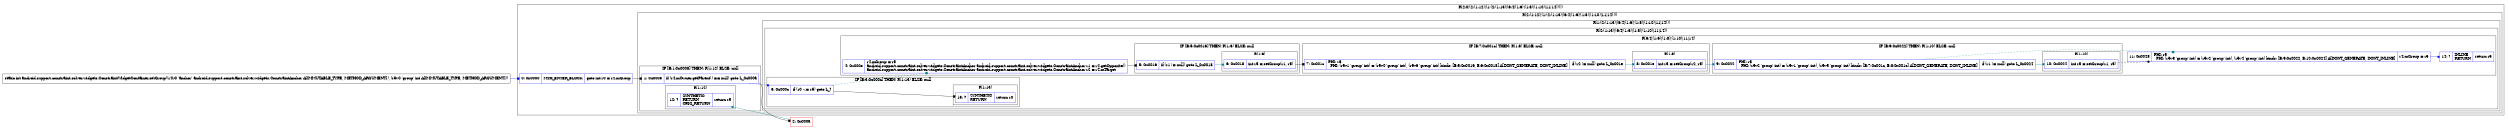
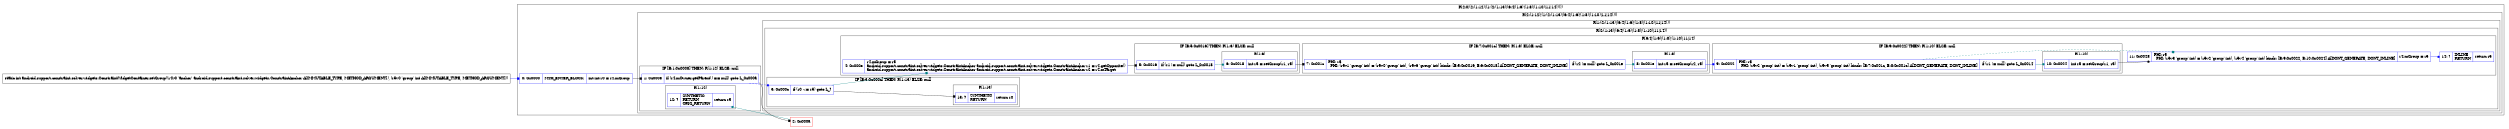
(2133, 62) -> (2133, 62)
(1709, 64) -> (1709, 64)
(2007, 64) -> (2007, 64)
(609, 78) -> (609, 78)
(878, 79) -> (878, 79)
